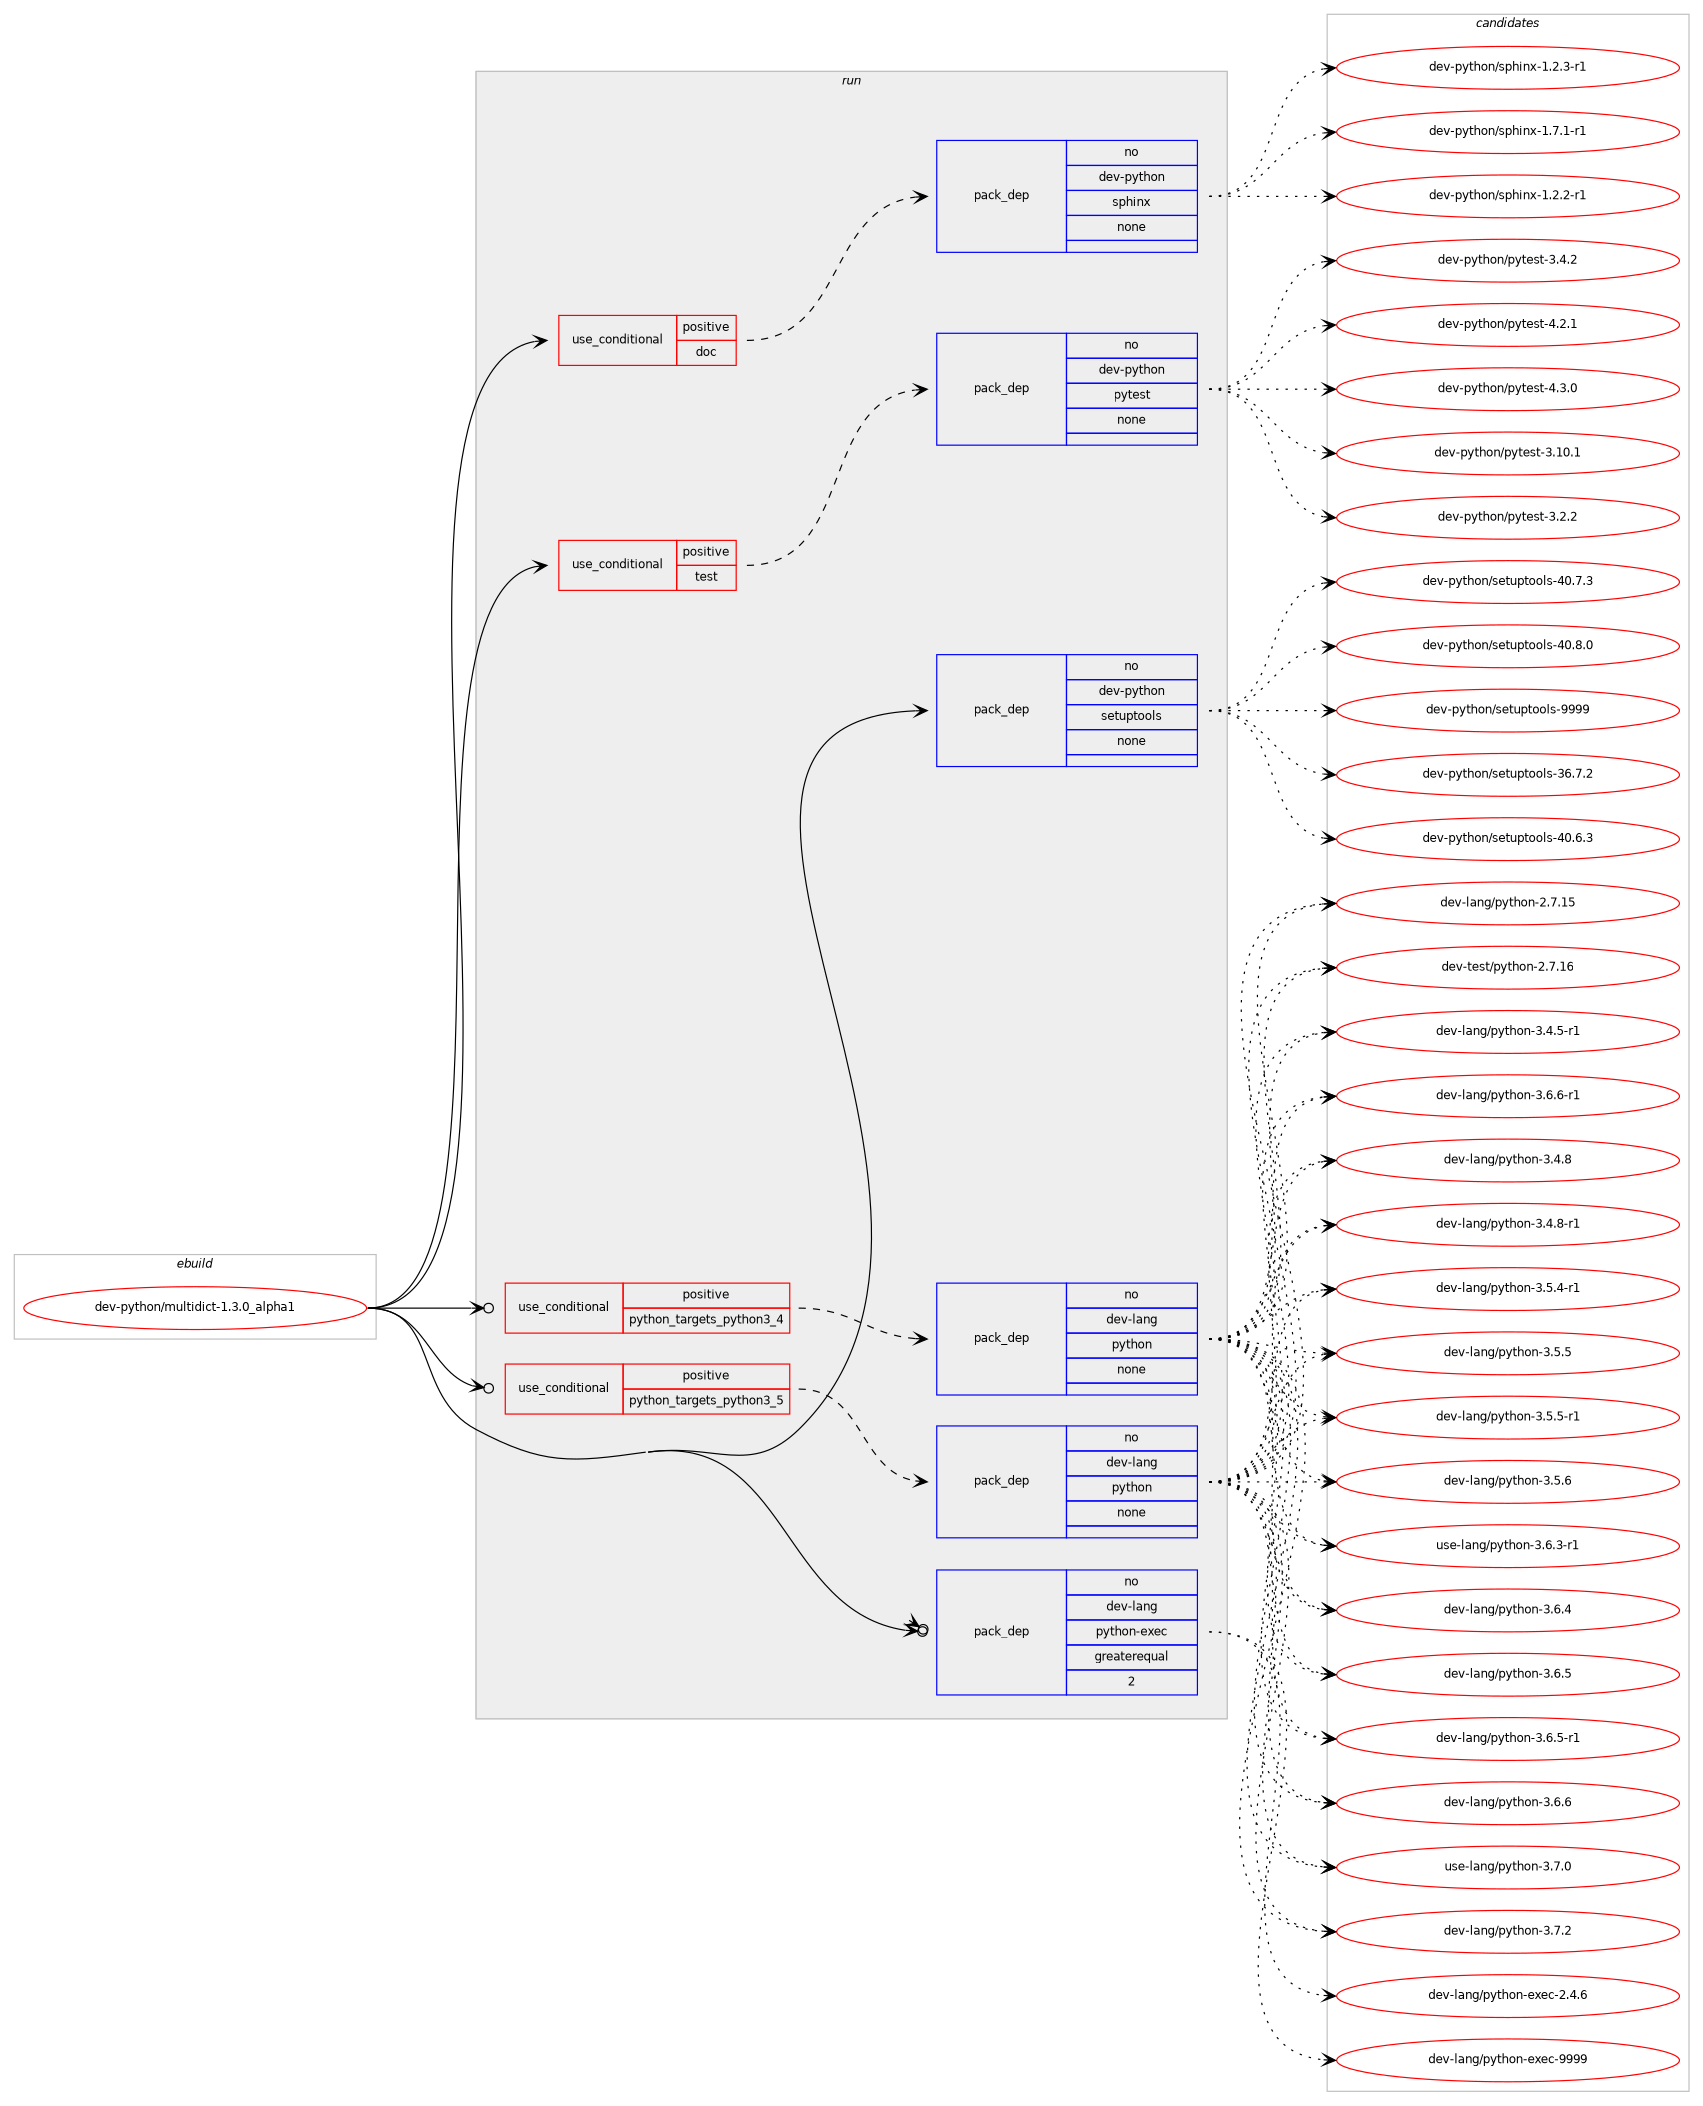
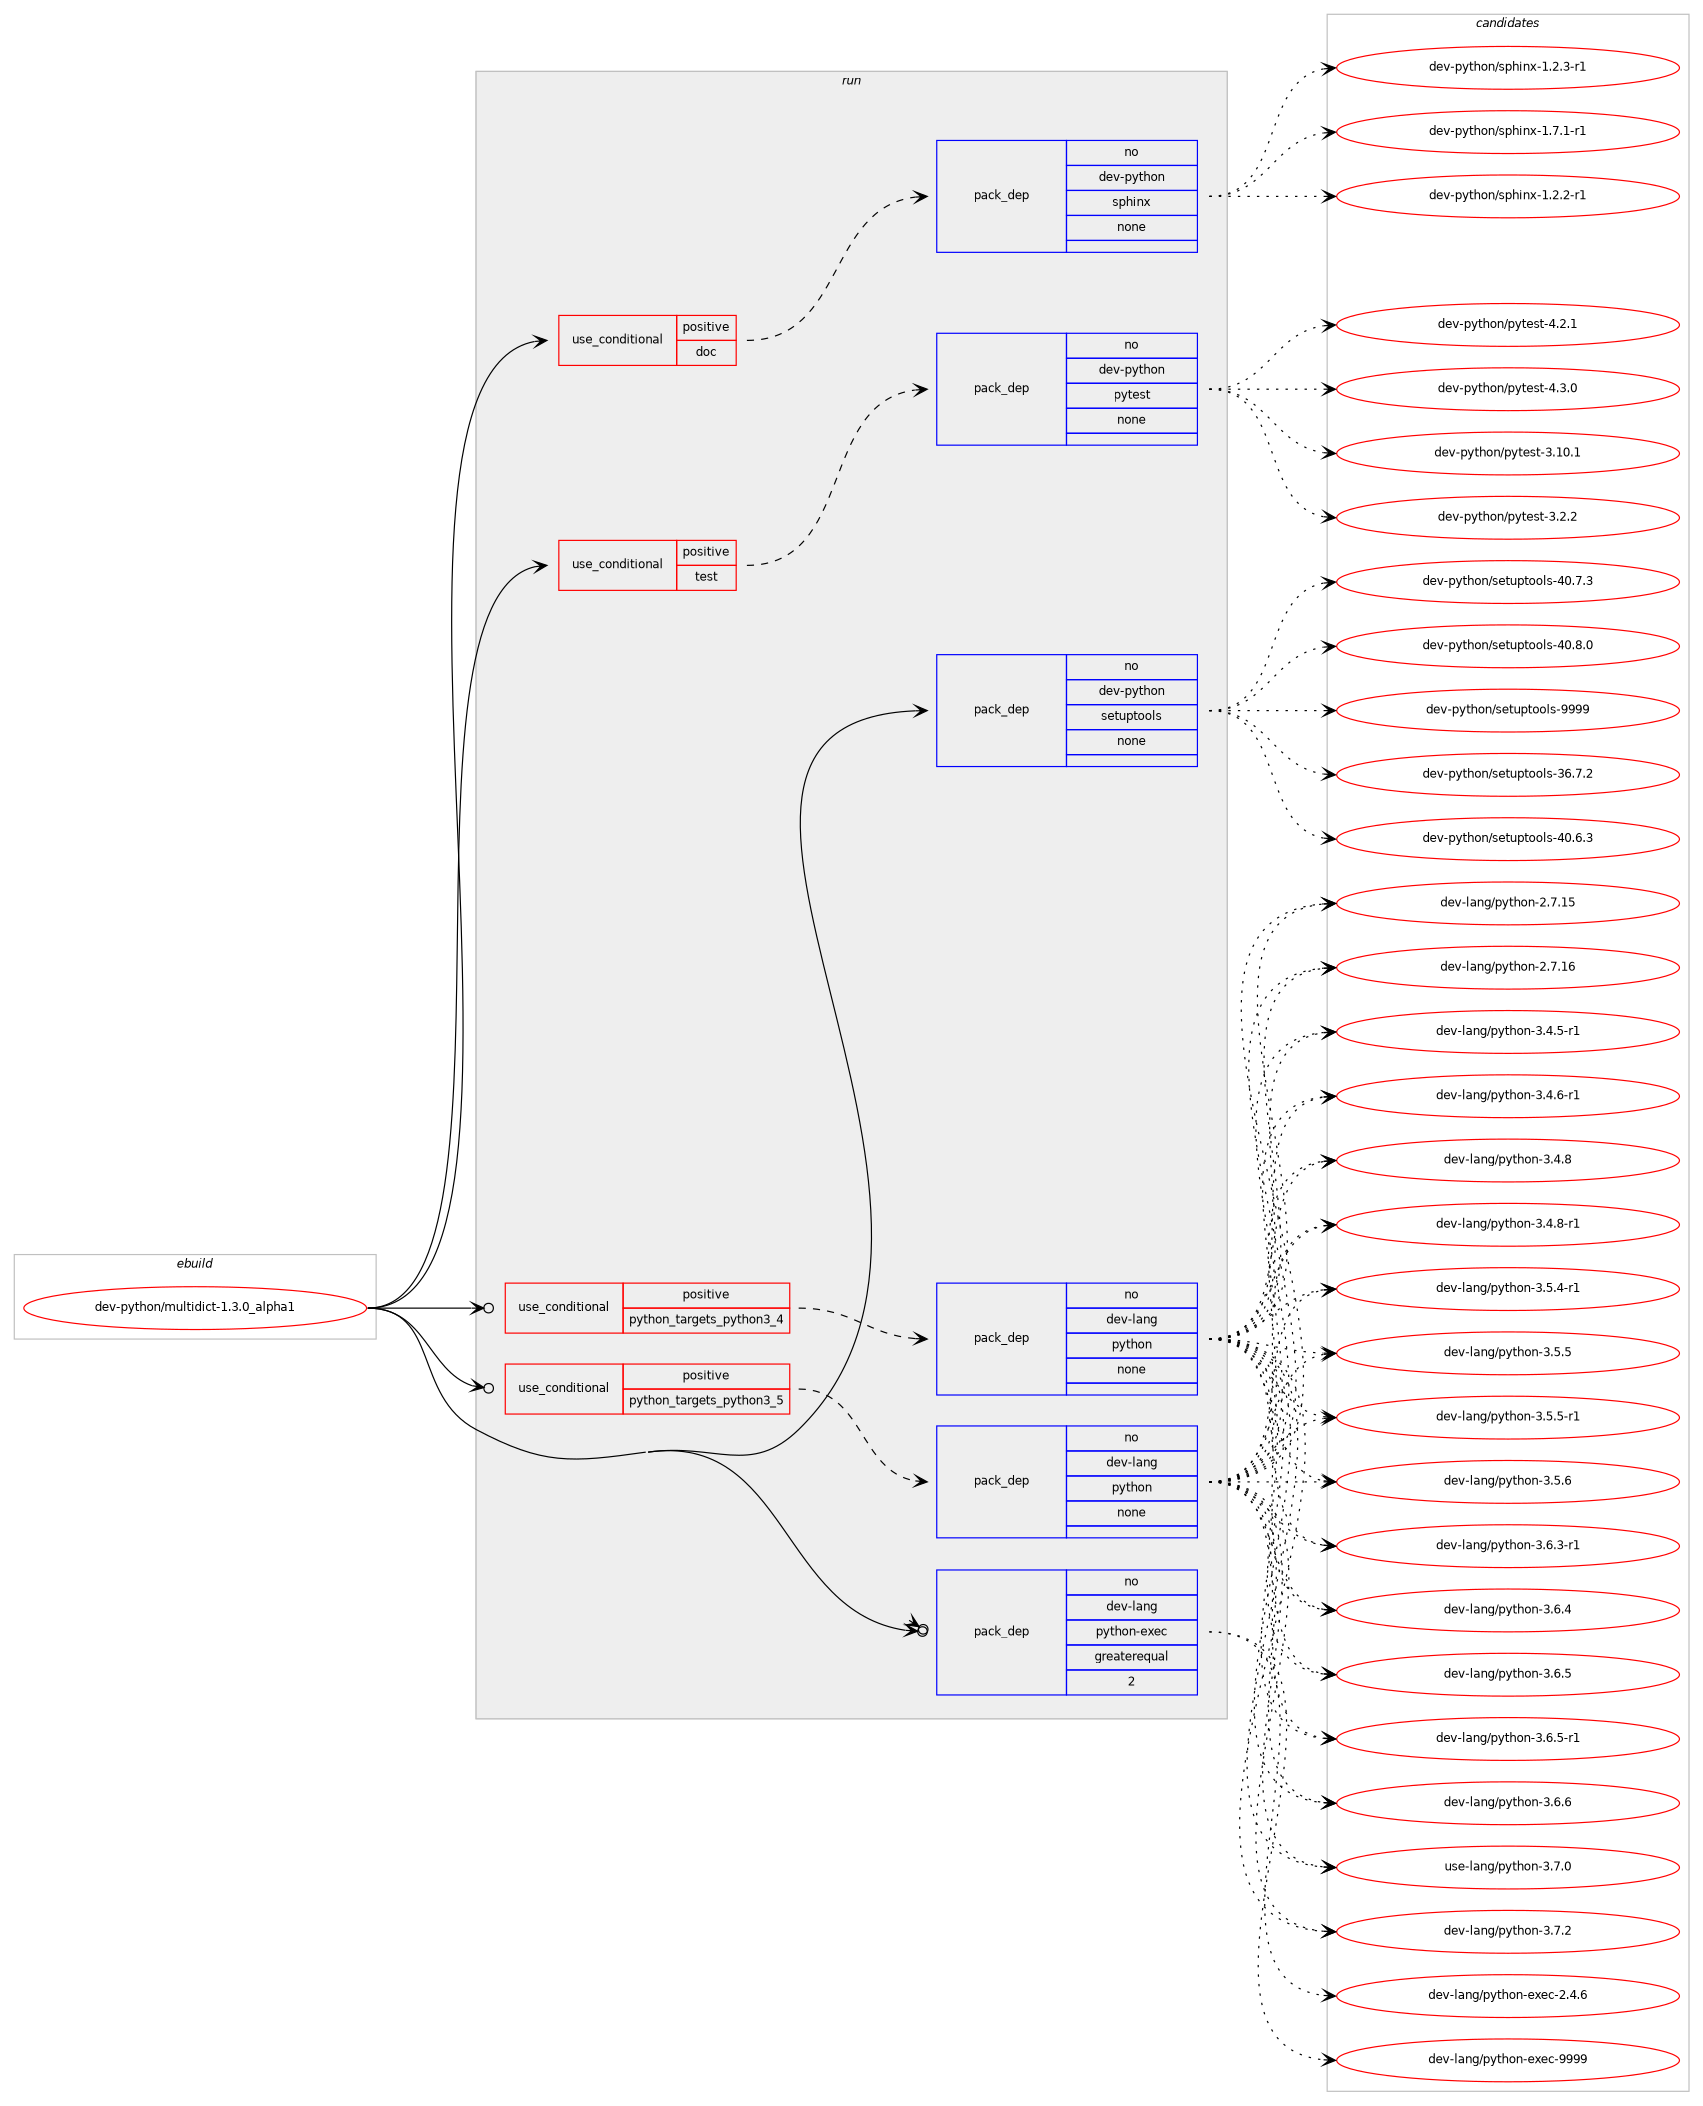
(1508, 261) -> none
(1508, 968) -> (1508, 968)
(1508, 1096) -> (1508, 1096)
(1508, 1546) -> (1508, 1546)
